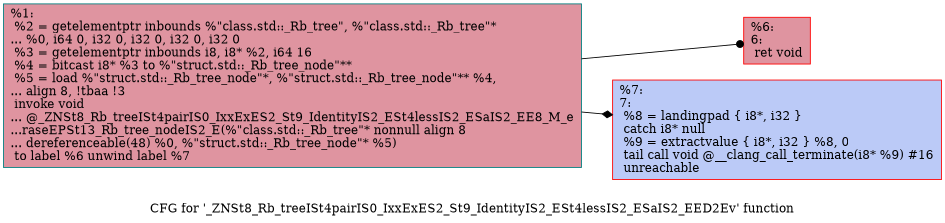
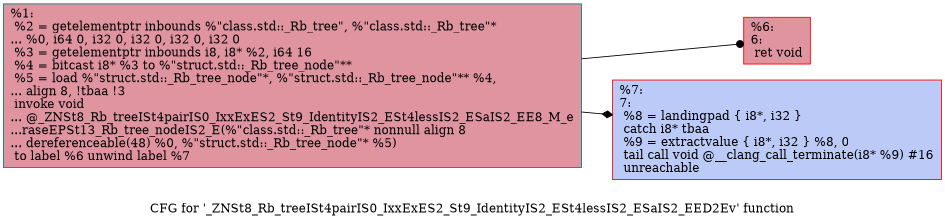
(663, 129) -> (665, 129)
